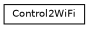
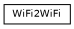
(44, 14) -> (37, 14)
